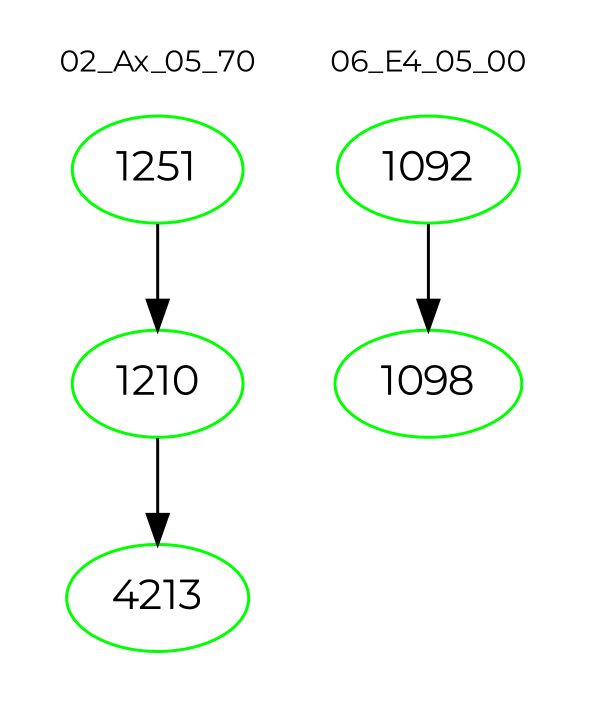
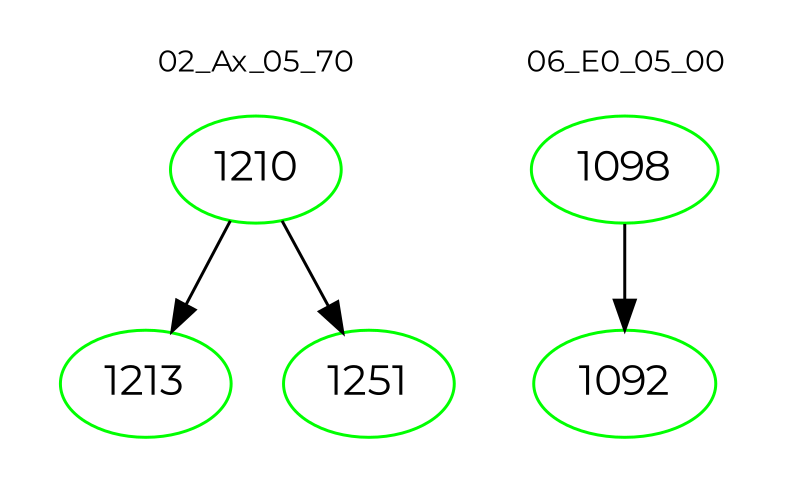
(430, 64) -> (626, 64)
(158, 262) -> (305, 263)
(428, 262) -> (625, 262)
(158, 598) -> (146, 384)
